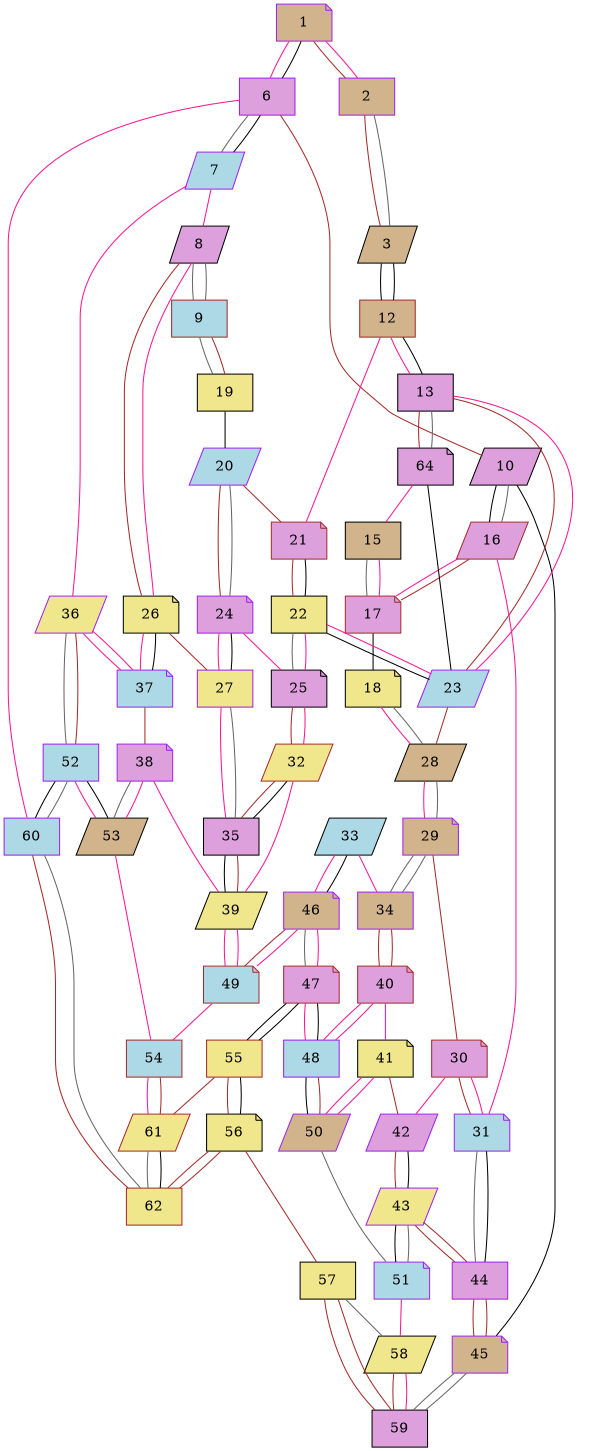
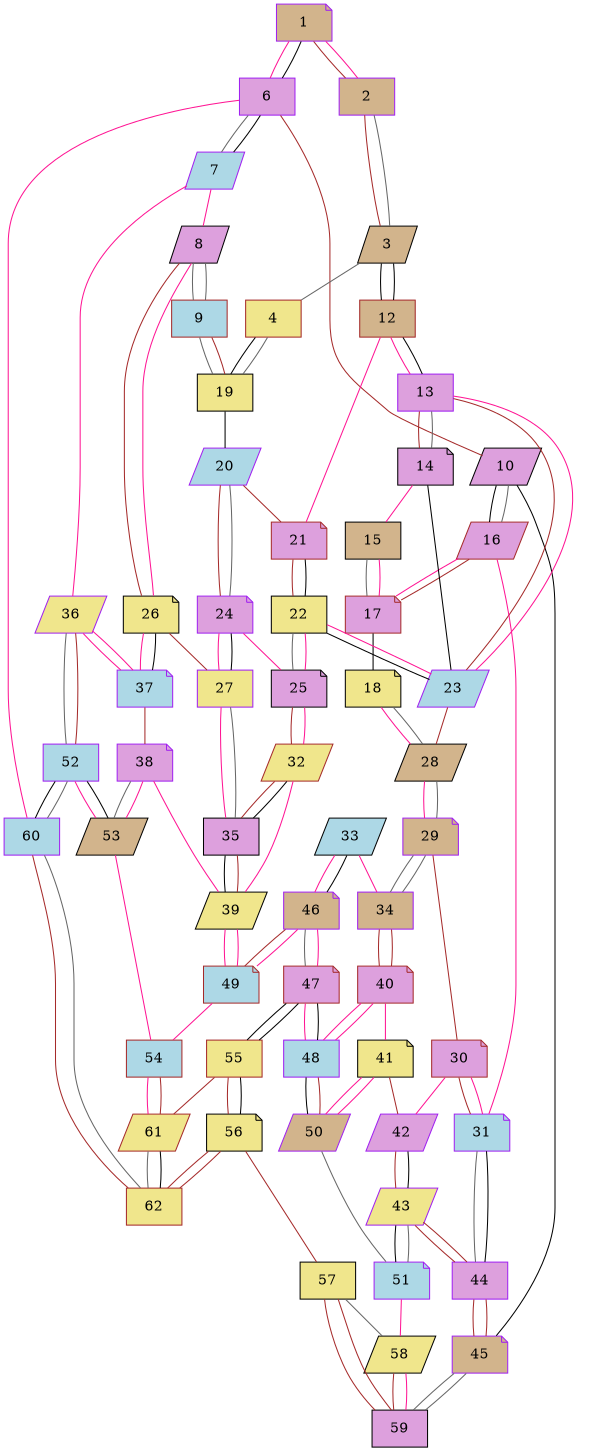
none -> (273, 319)
(425, 393) -> (425, 393)
(425, 467) -> (425, 467)
